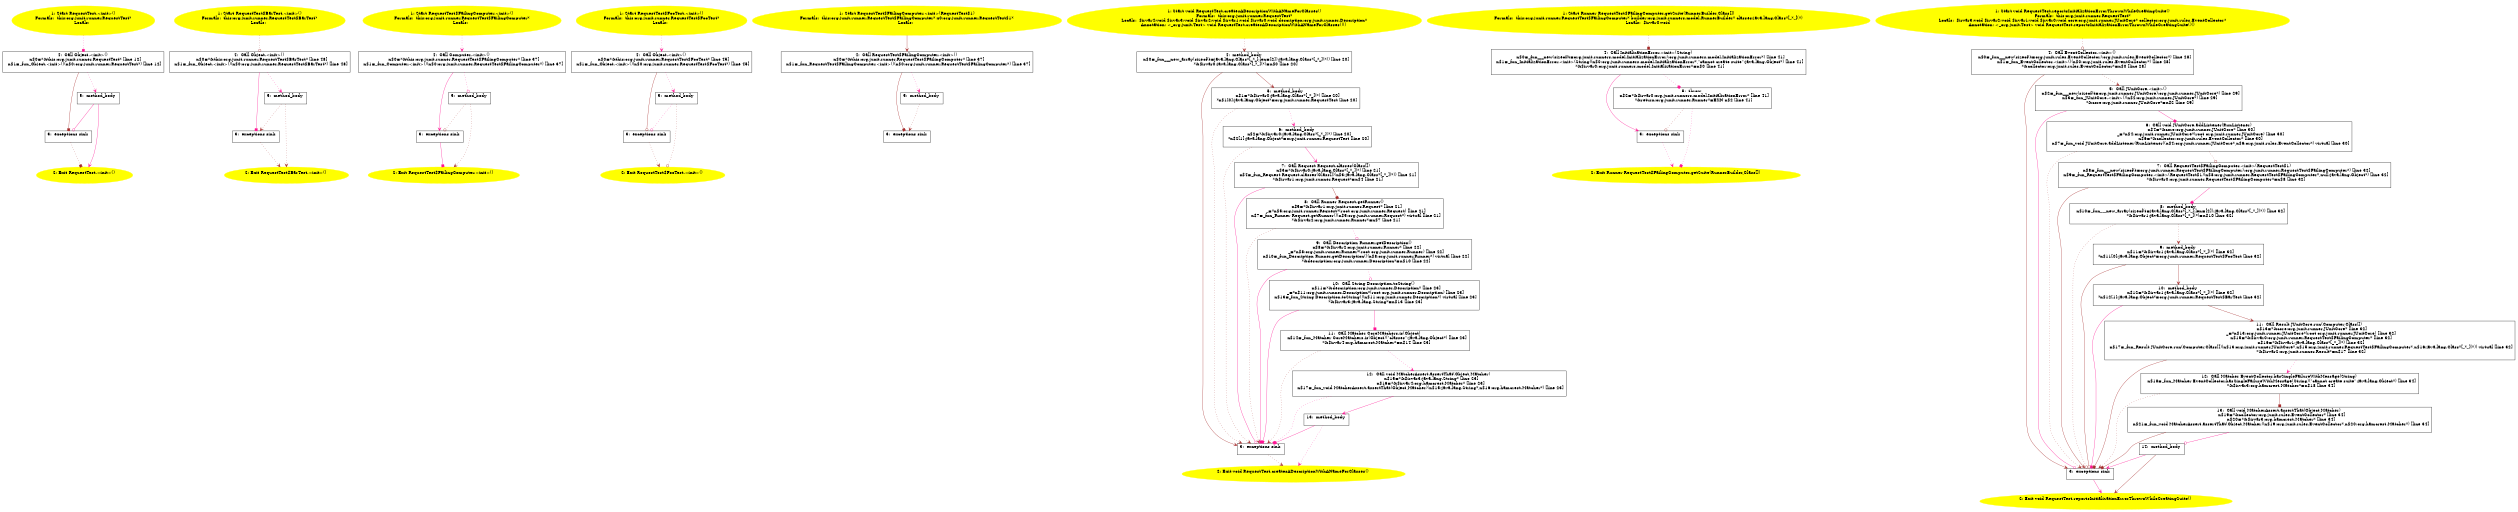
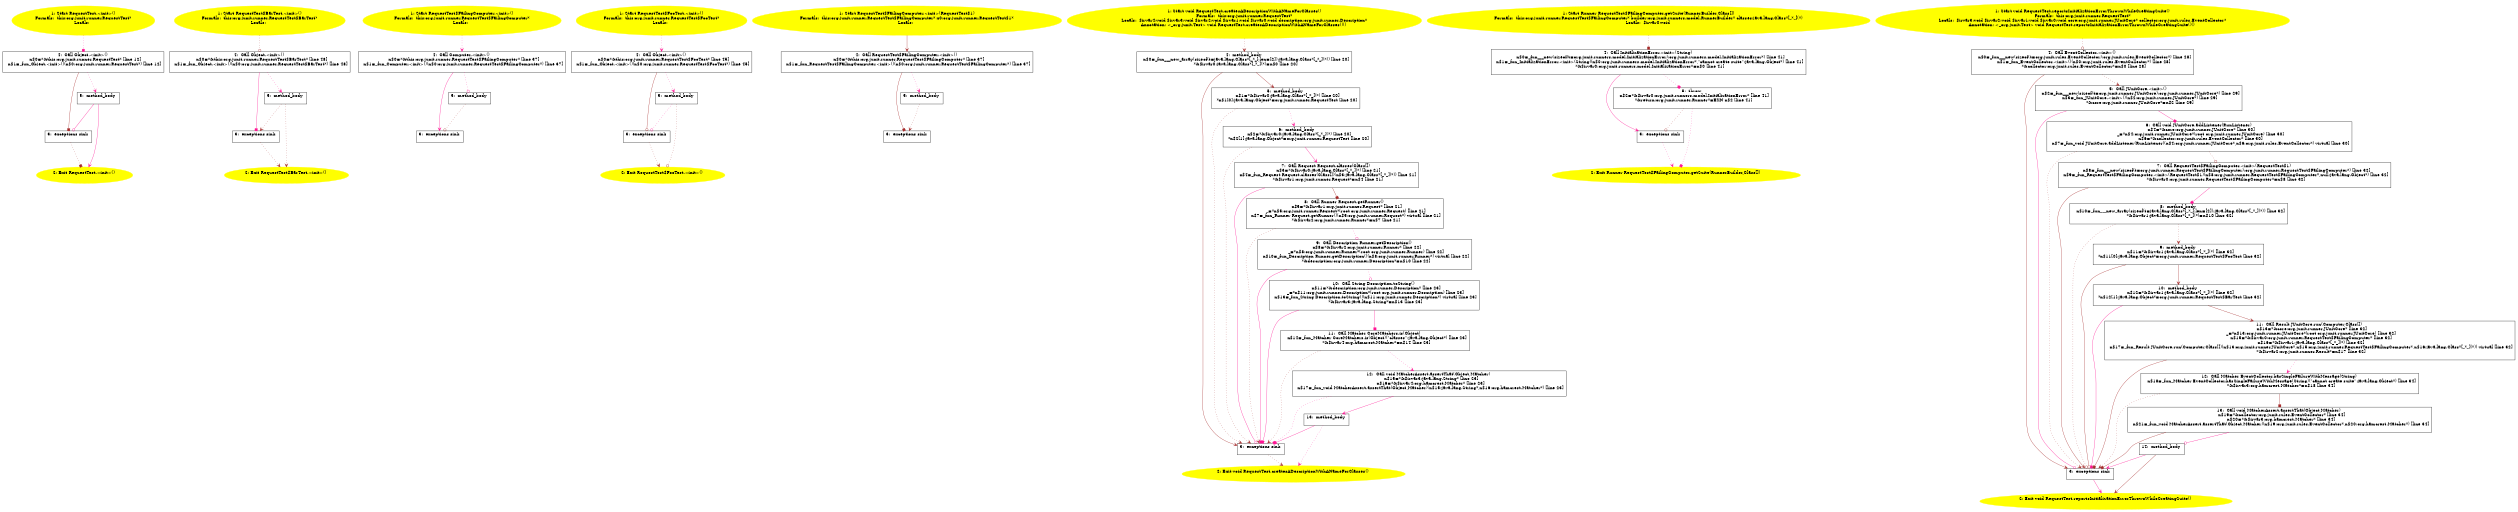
(444, 175) -> none
